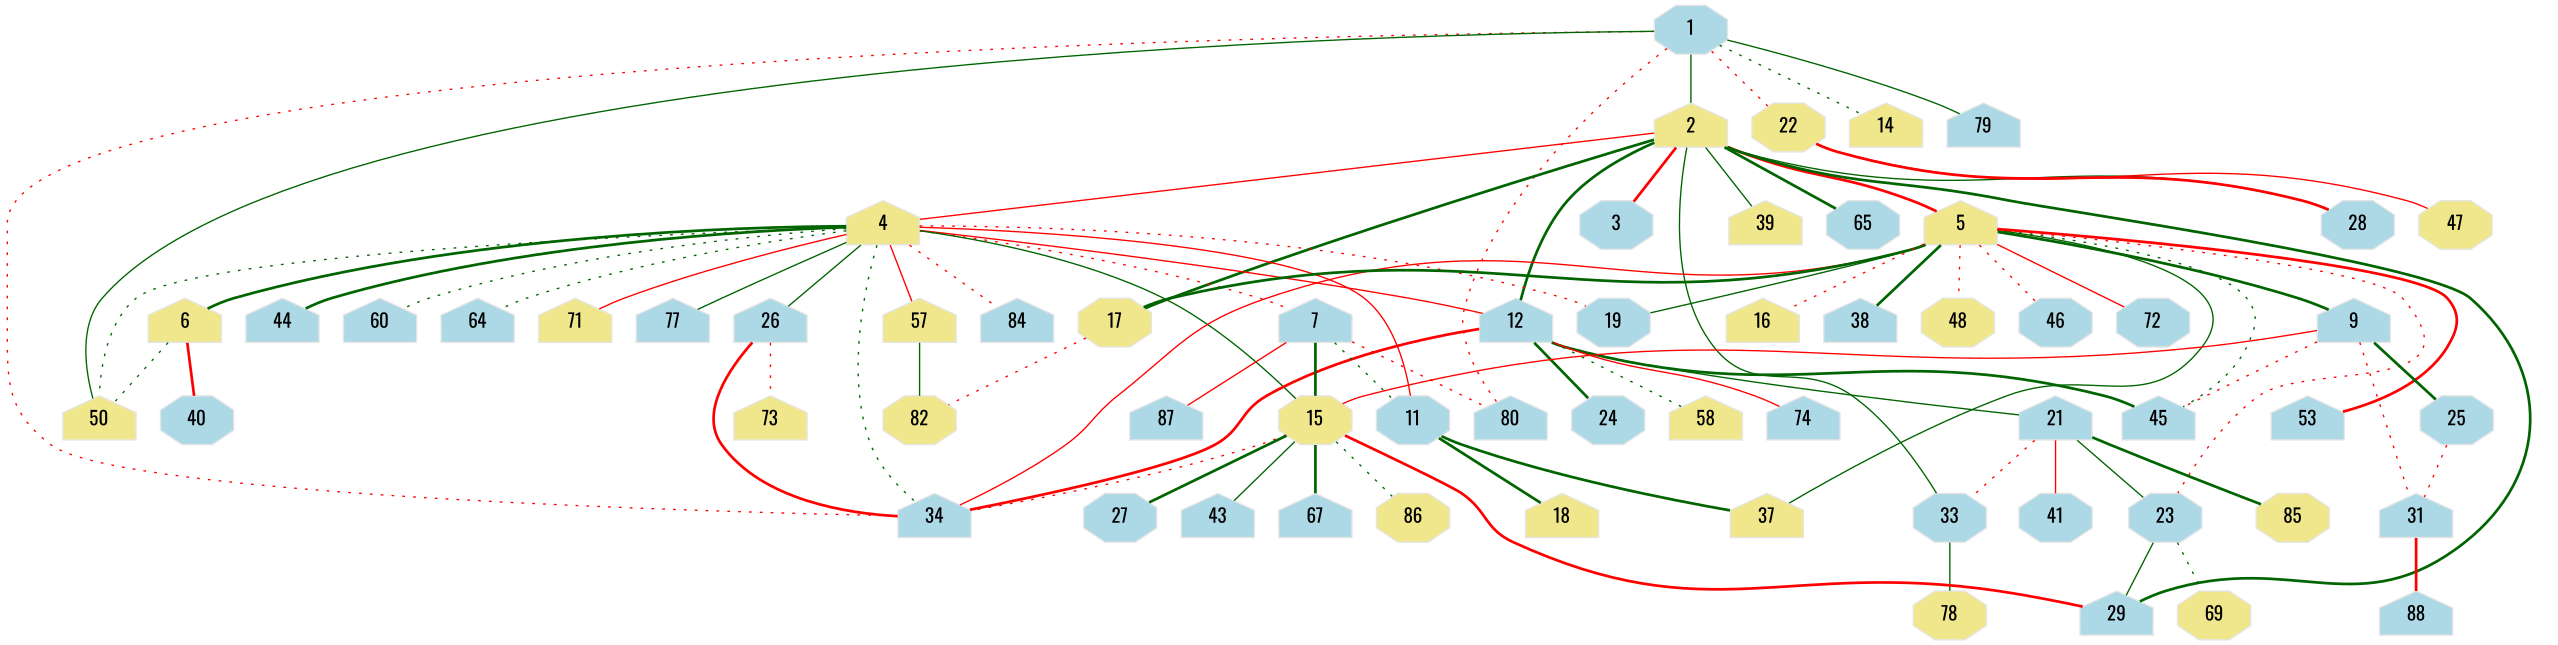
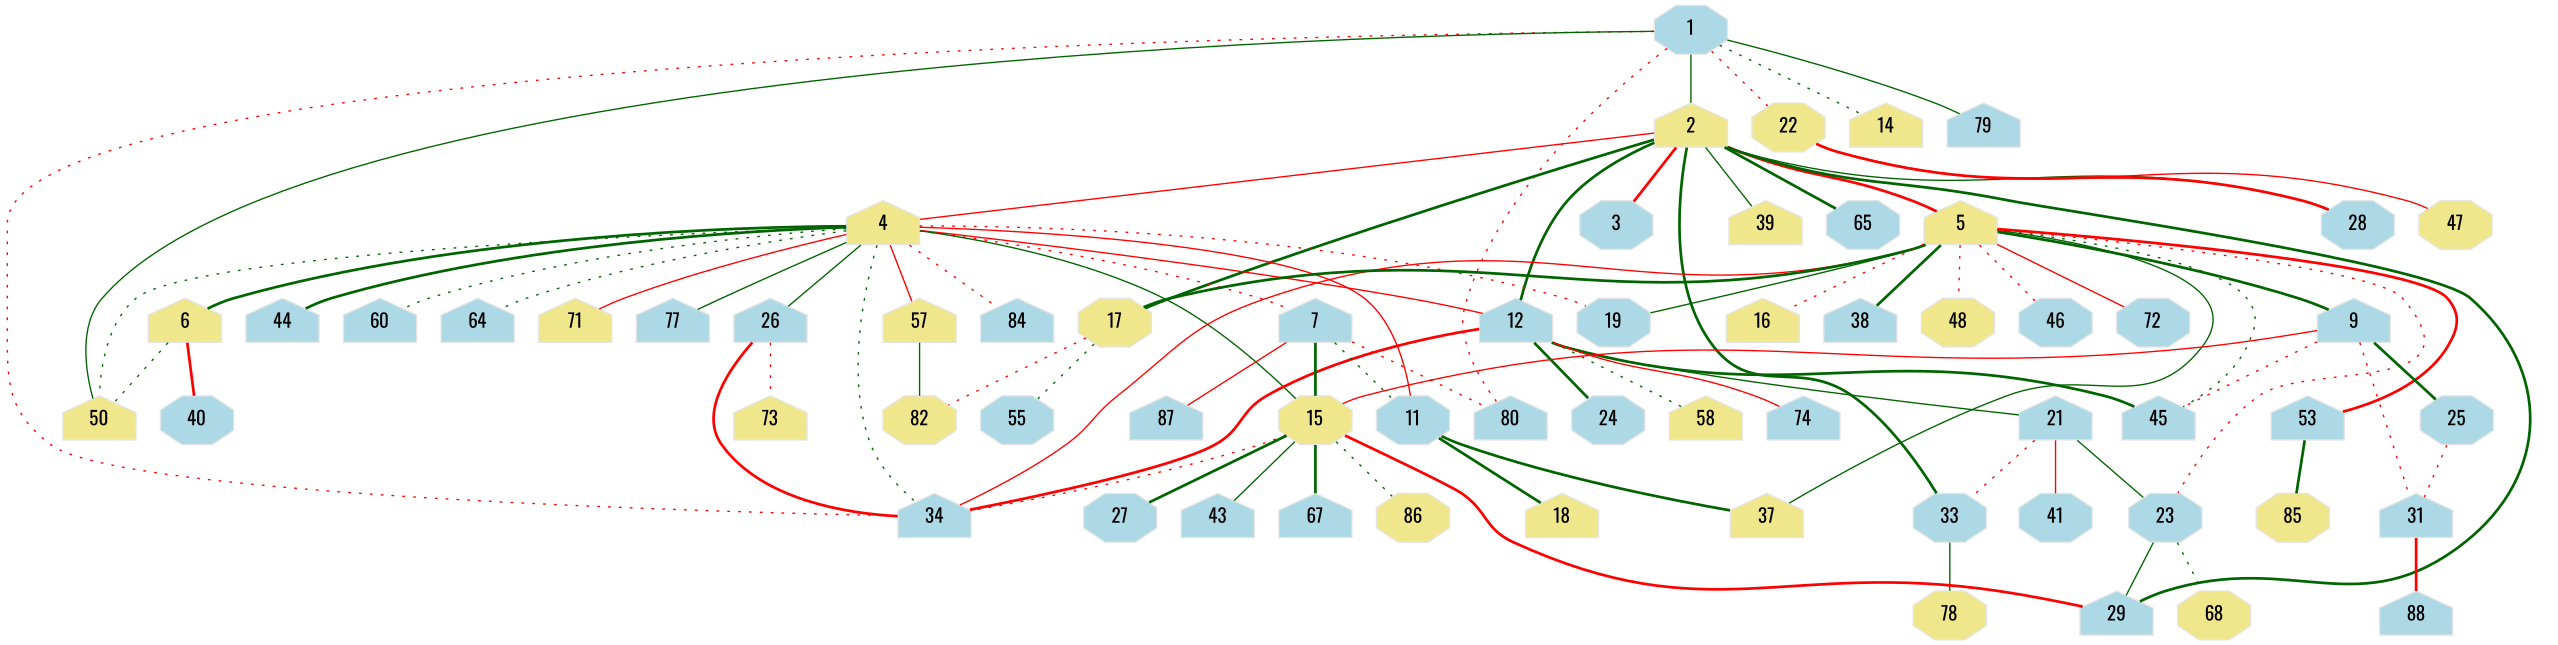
(1732, 364) -> (1732, 364)
none -> (1017, 420)
(2176, 471) -> (2301, 467)
(2214, 615) -> (2214, 615)
